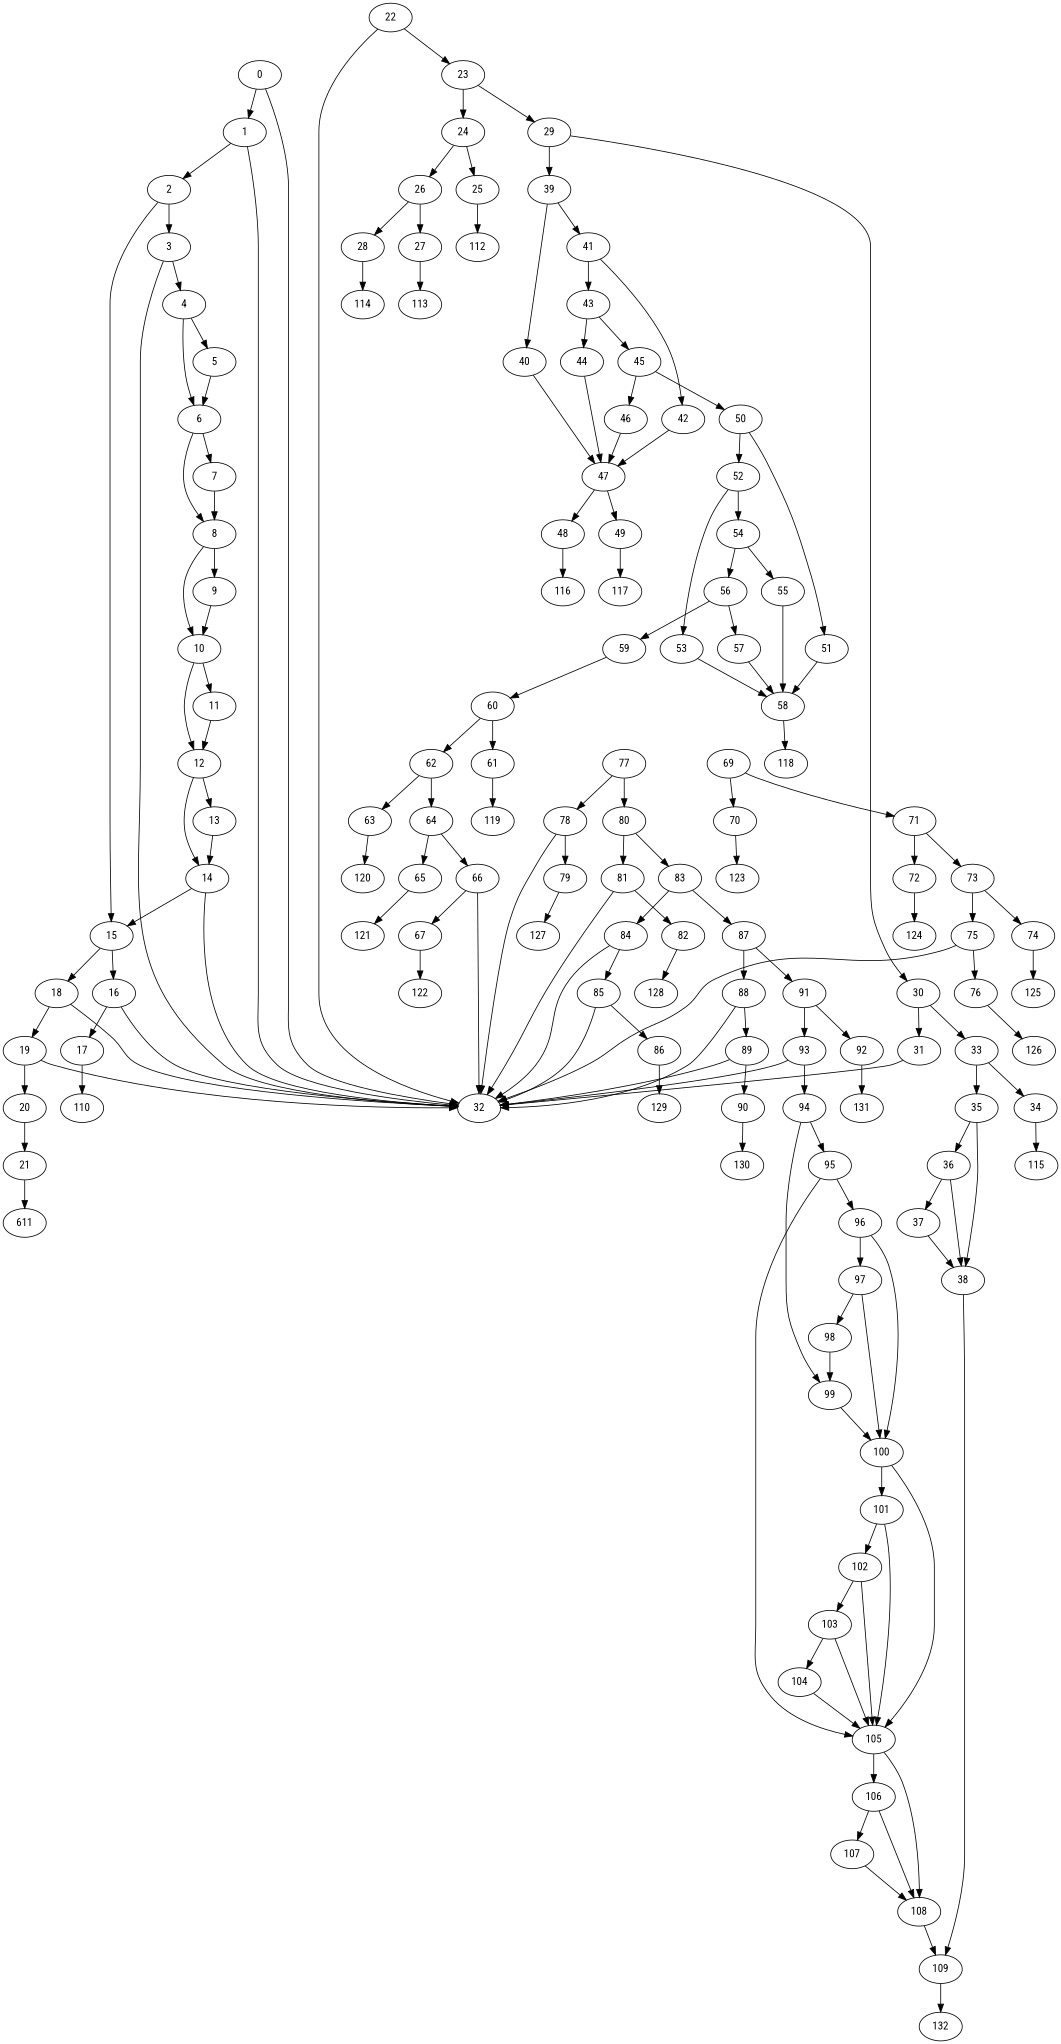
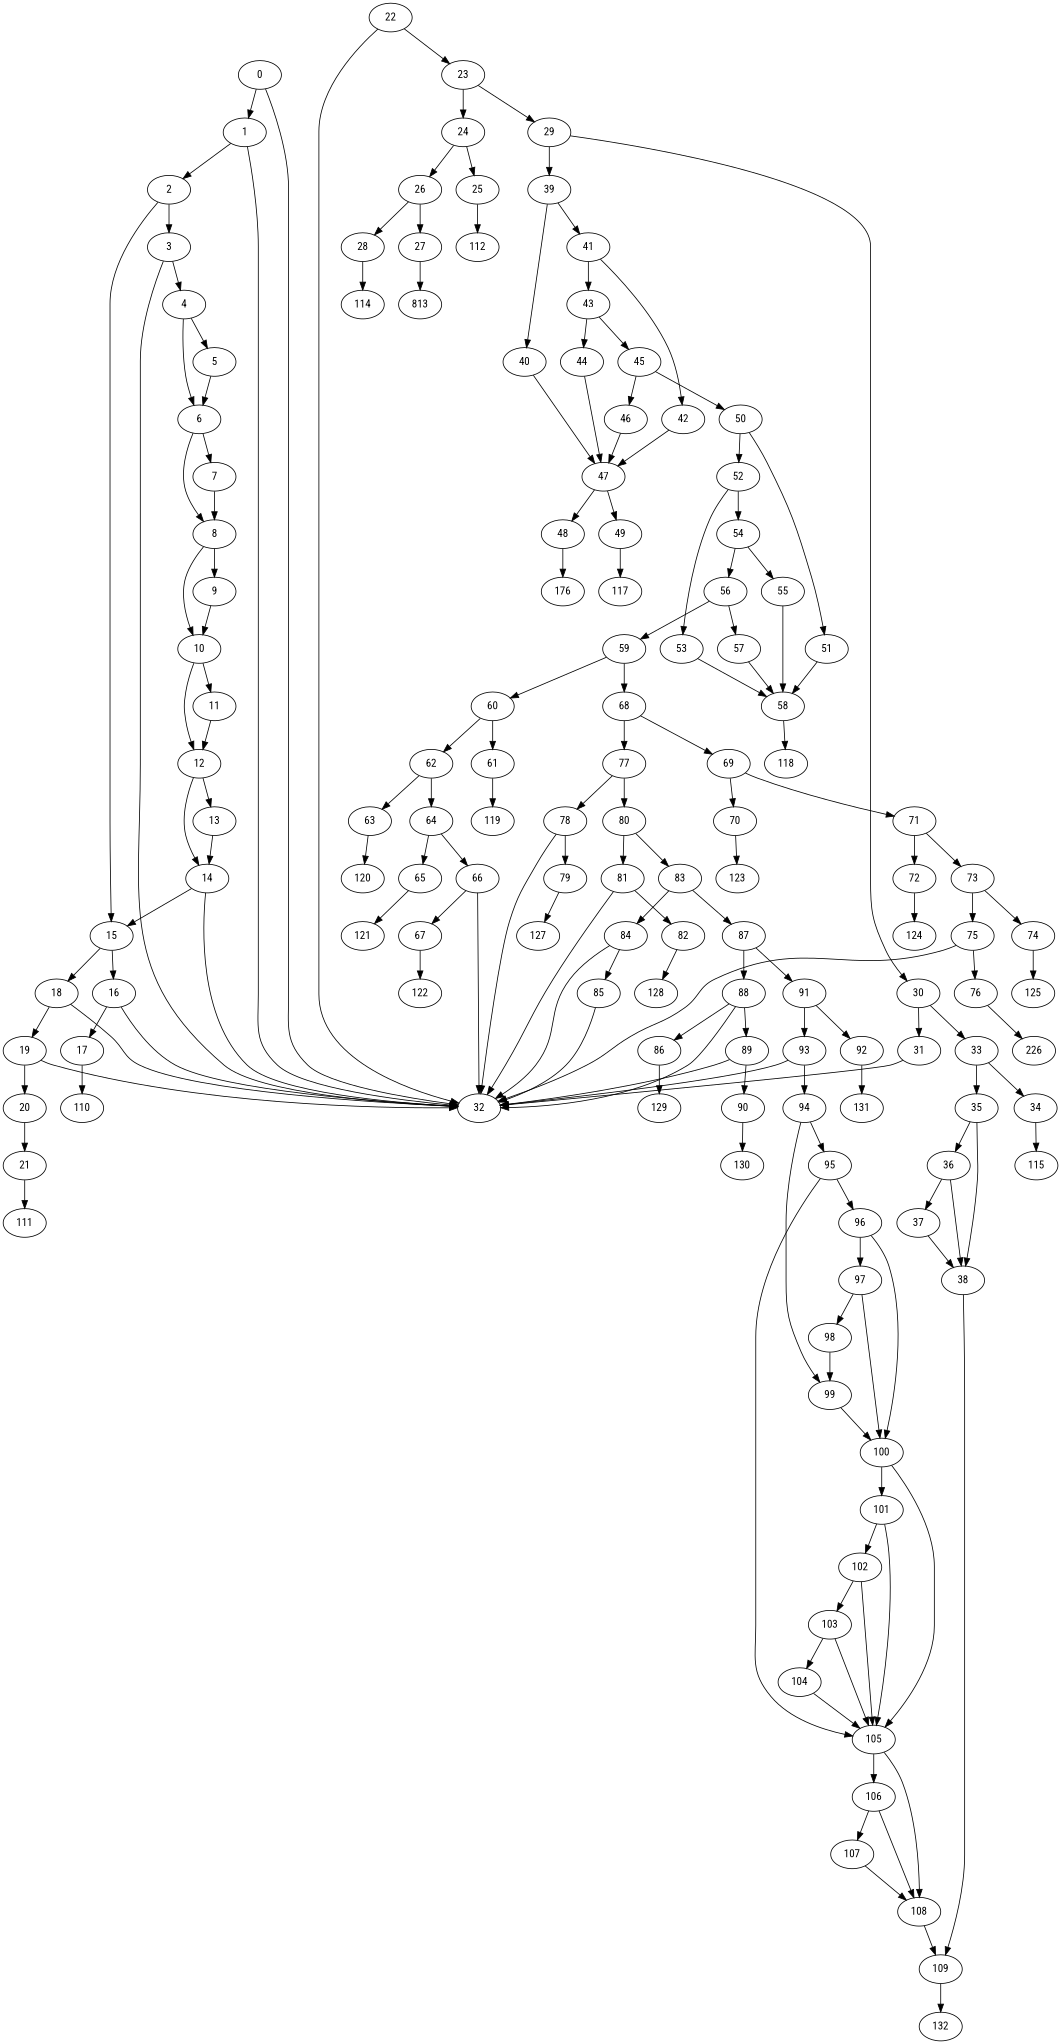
(420, 305) -> (420, 305)
(563, 592) -> (563, 592)
none -> (624, 706)
(626, 1019) -> (705, 1020)
(1034, 1051) -> (1034, 1051)
(25, 1223) -> (25, 1223)
